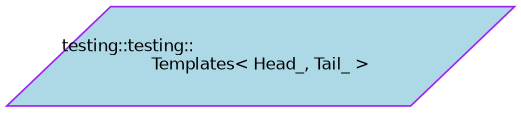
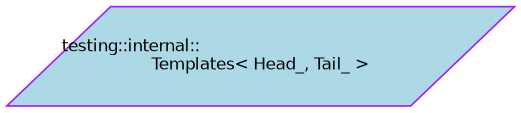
(261, 56) -> (261, 56)
